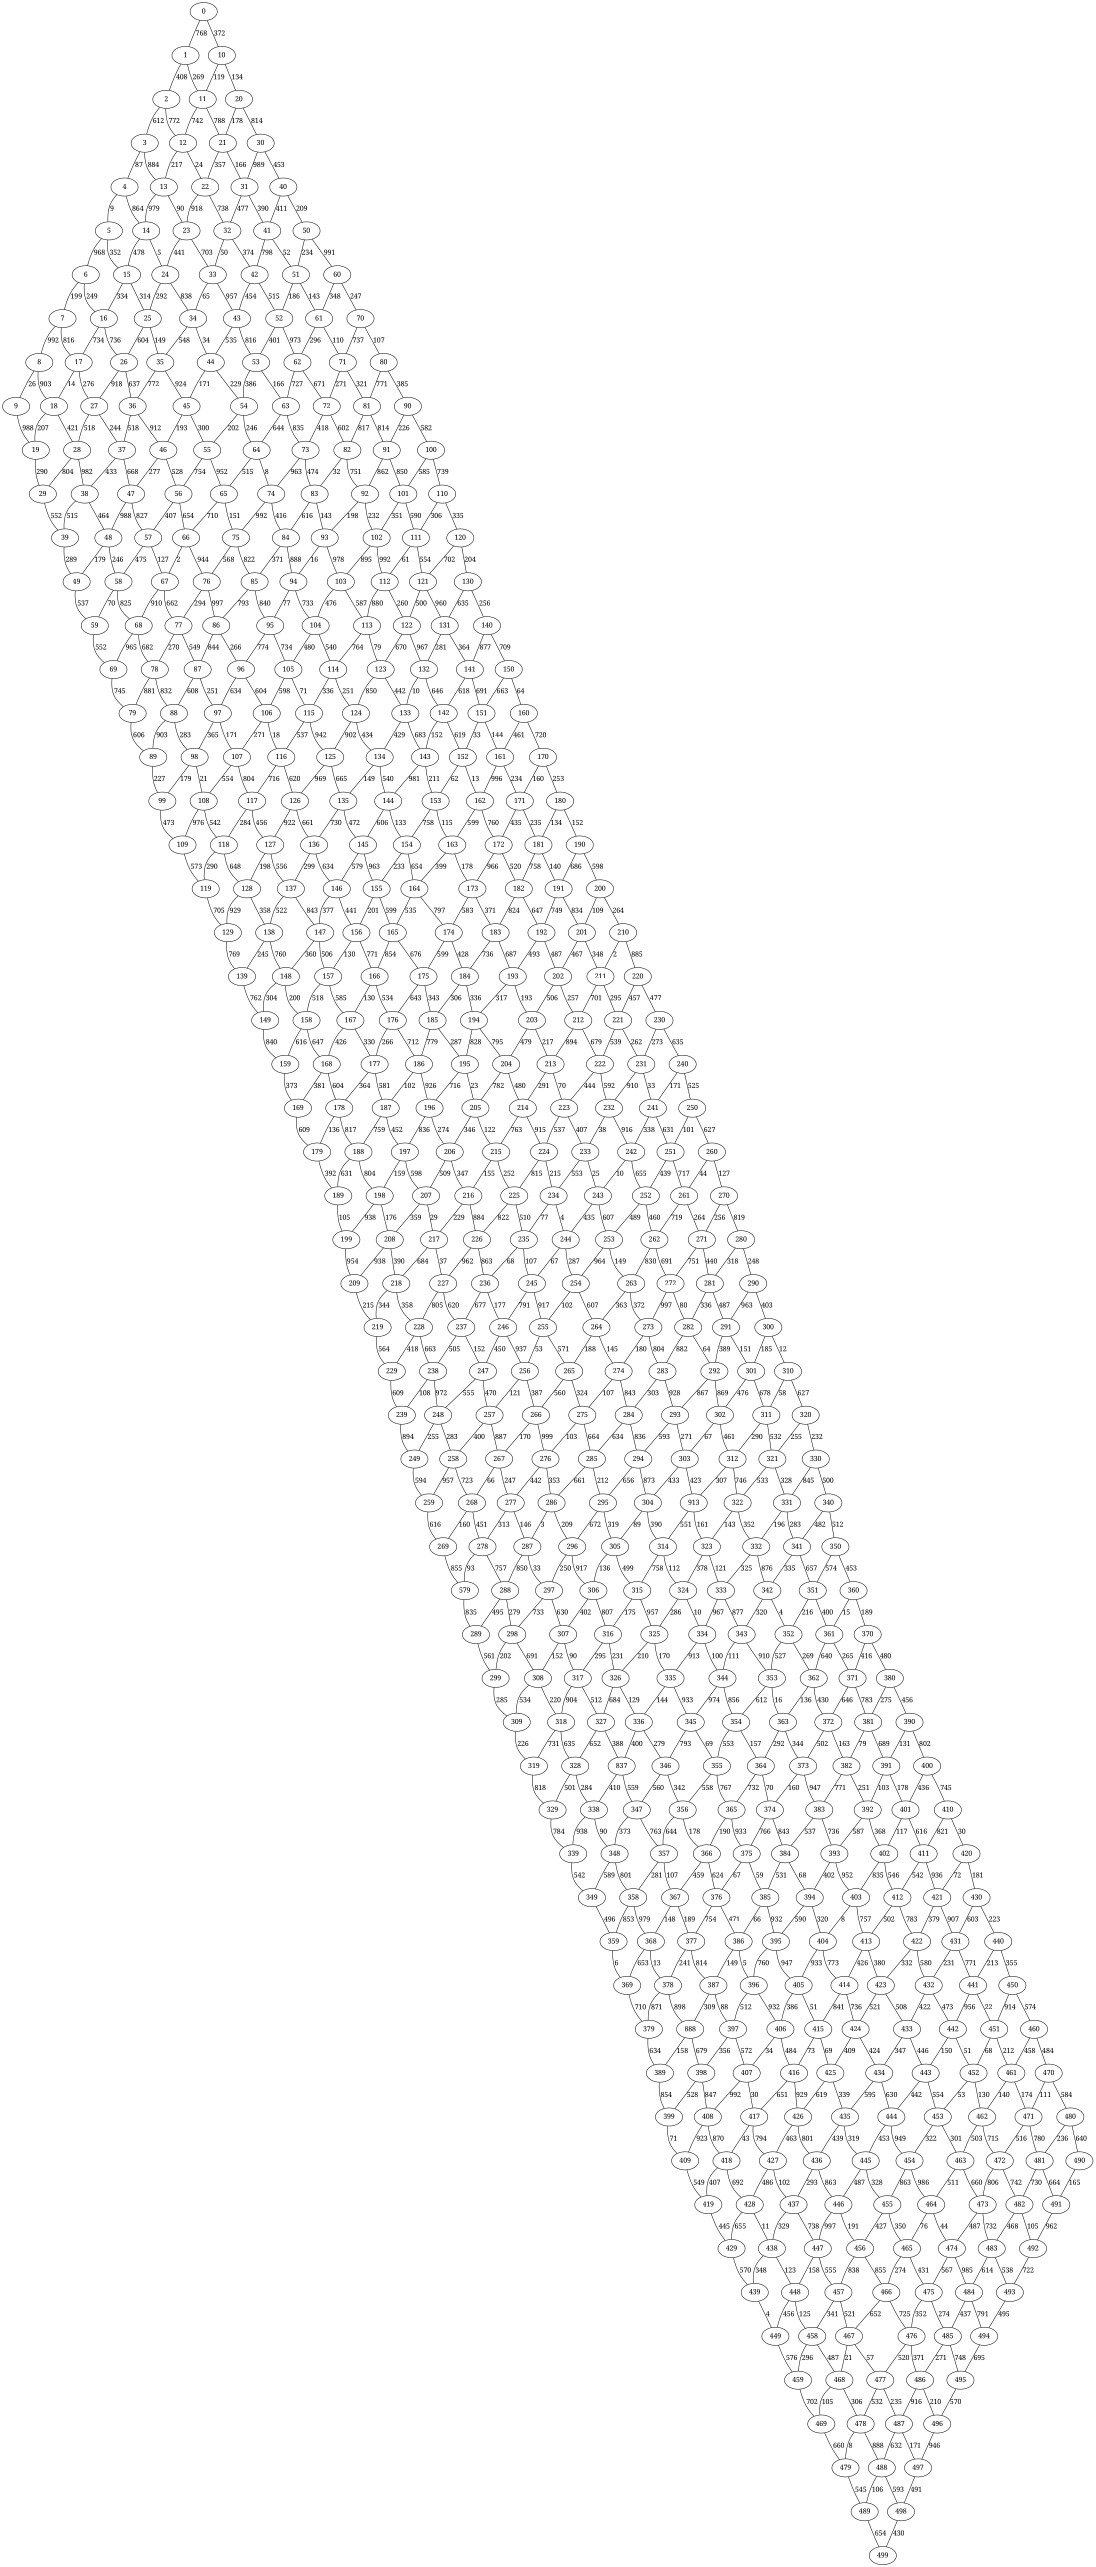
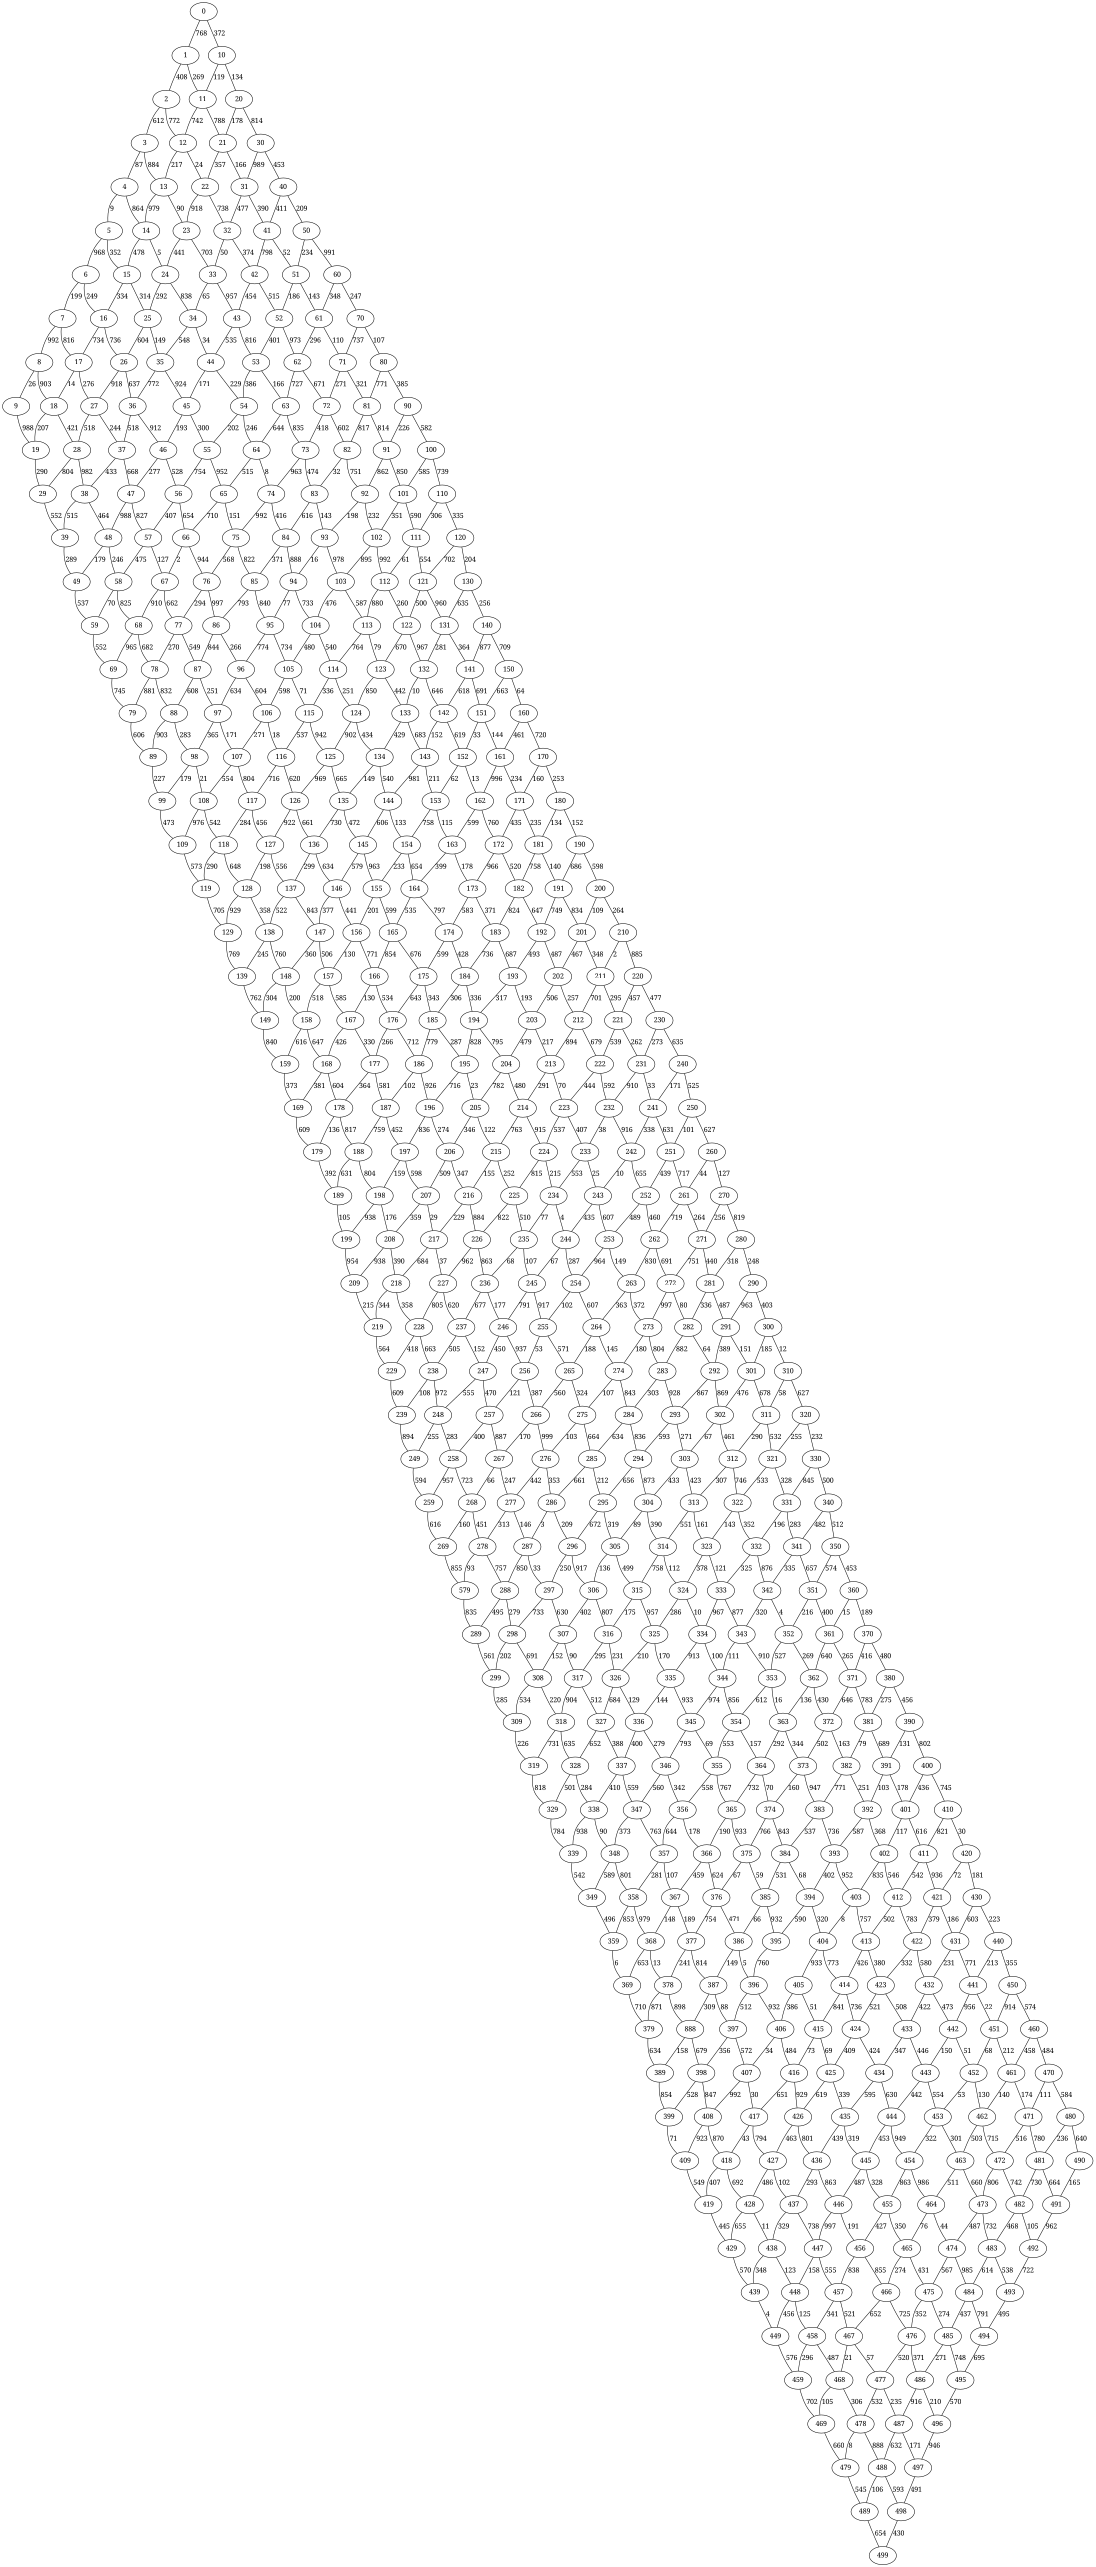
(694, 1503) -> (694, 1503)
(622, 1766) -> (622, 1766)
(953, 1920) -> (953, 1920)
(780, 1966) -> none
